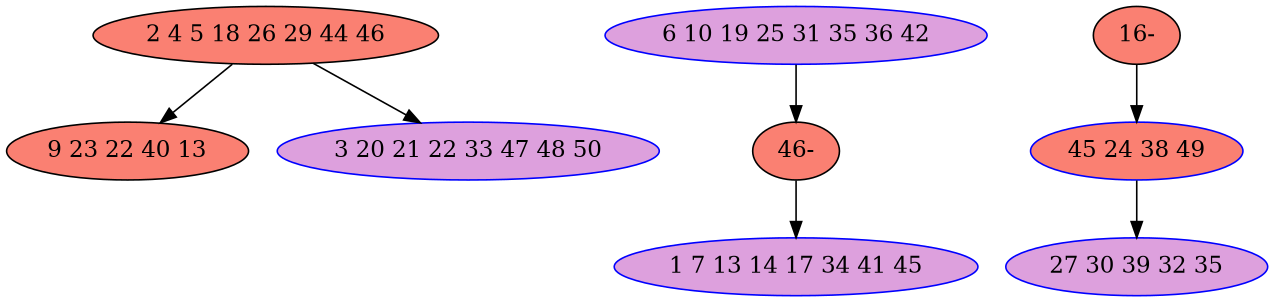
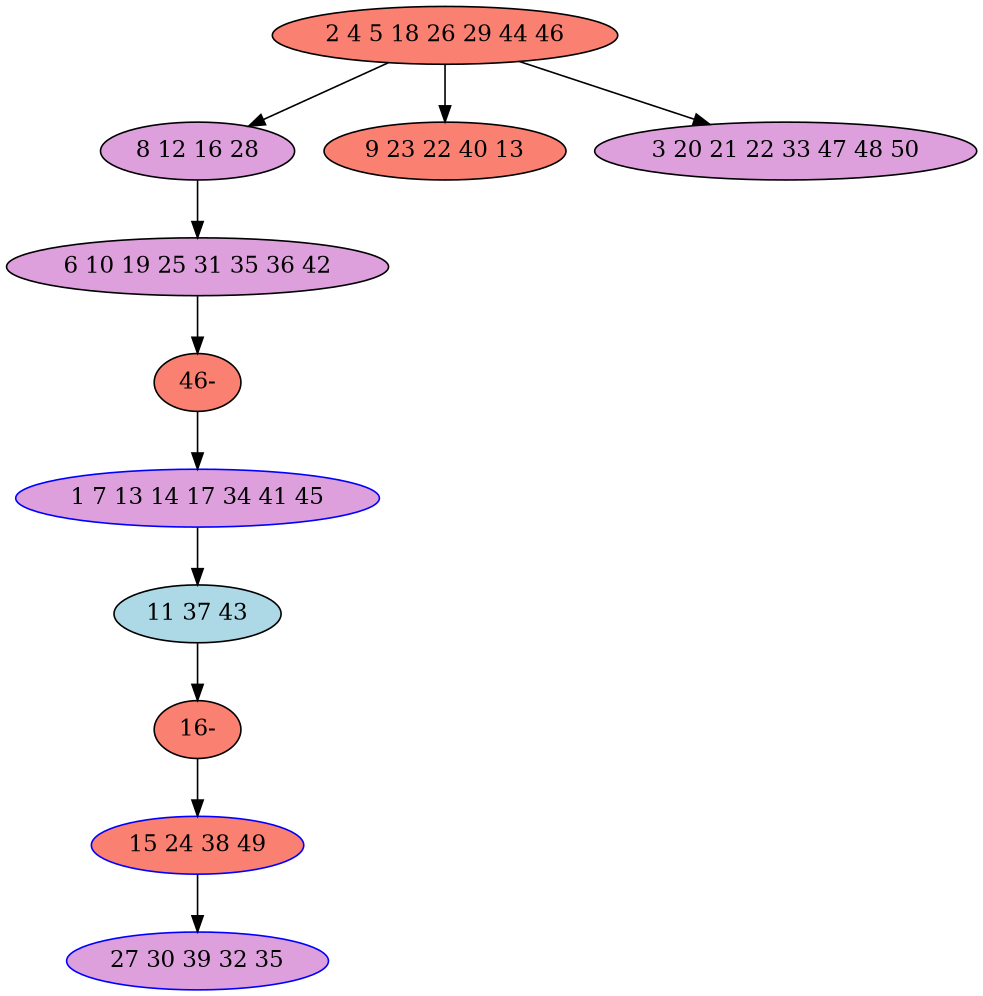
(796, 35) -> (198, 267)
none -> (198, 151)
(468, 151) -> (786, 151)
(1137, 151) -> (198, 845)
none -> (198, 614)
